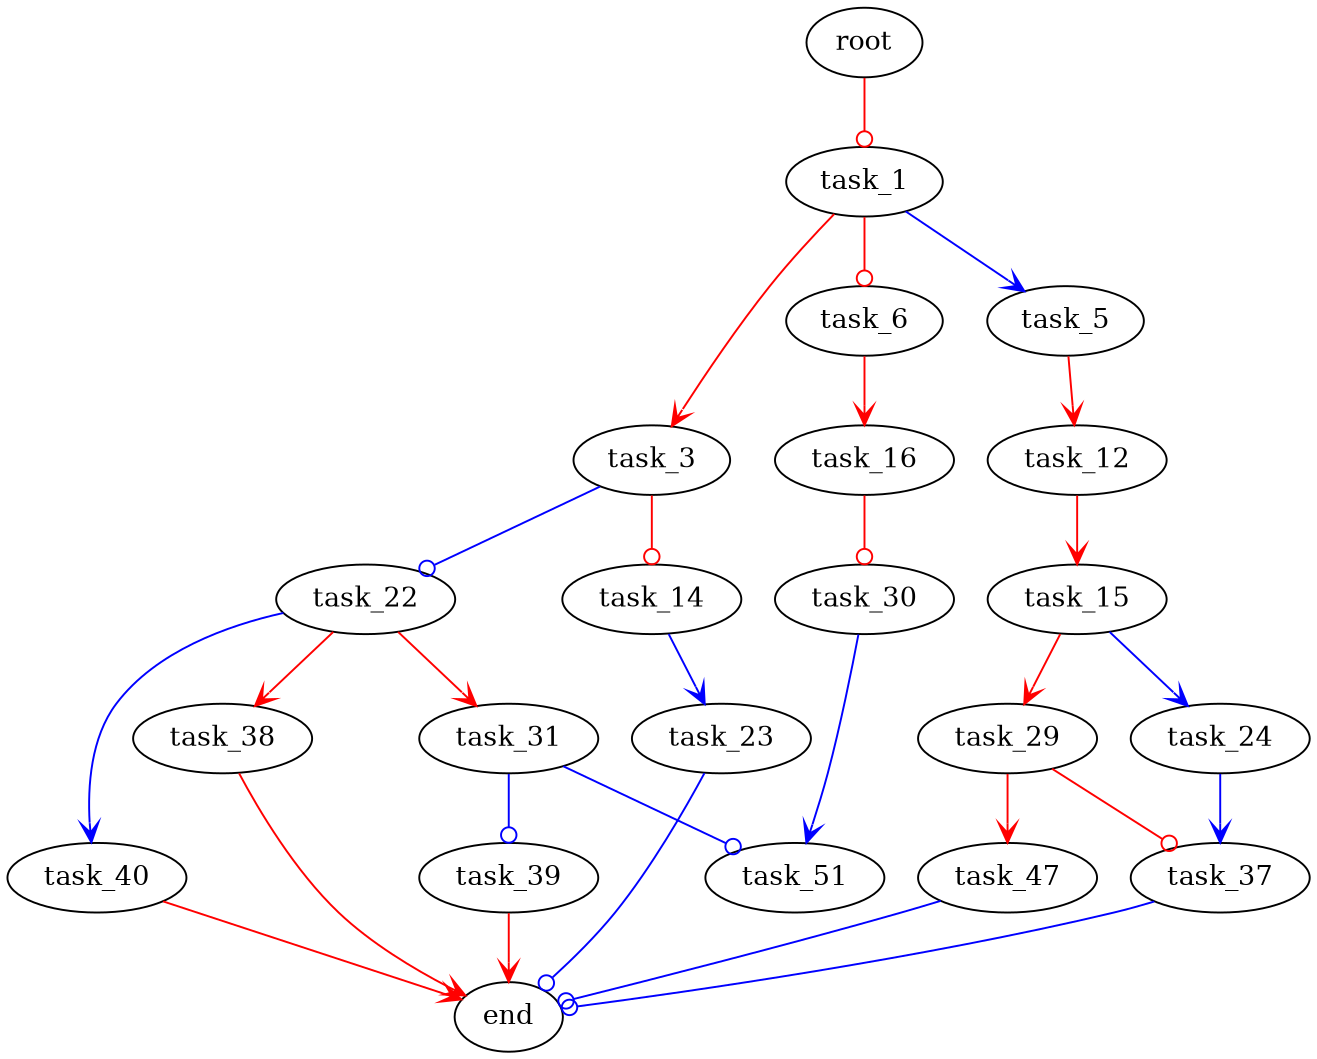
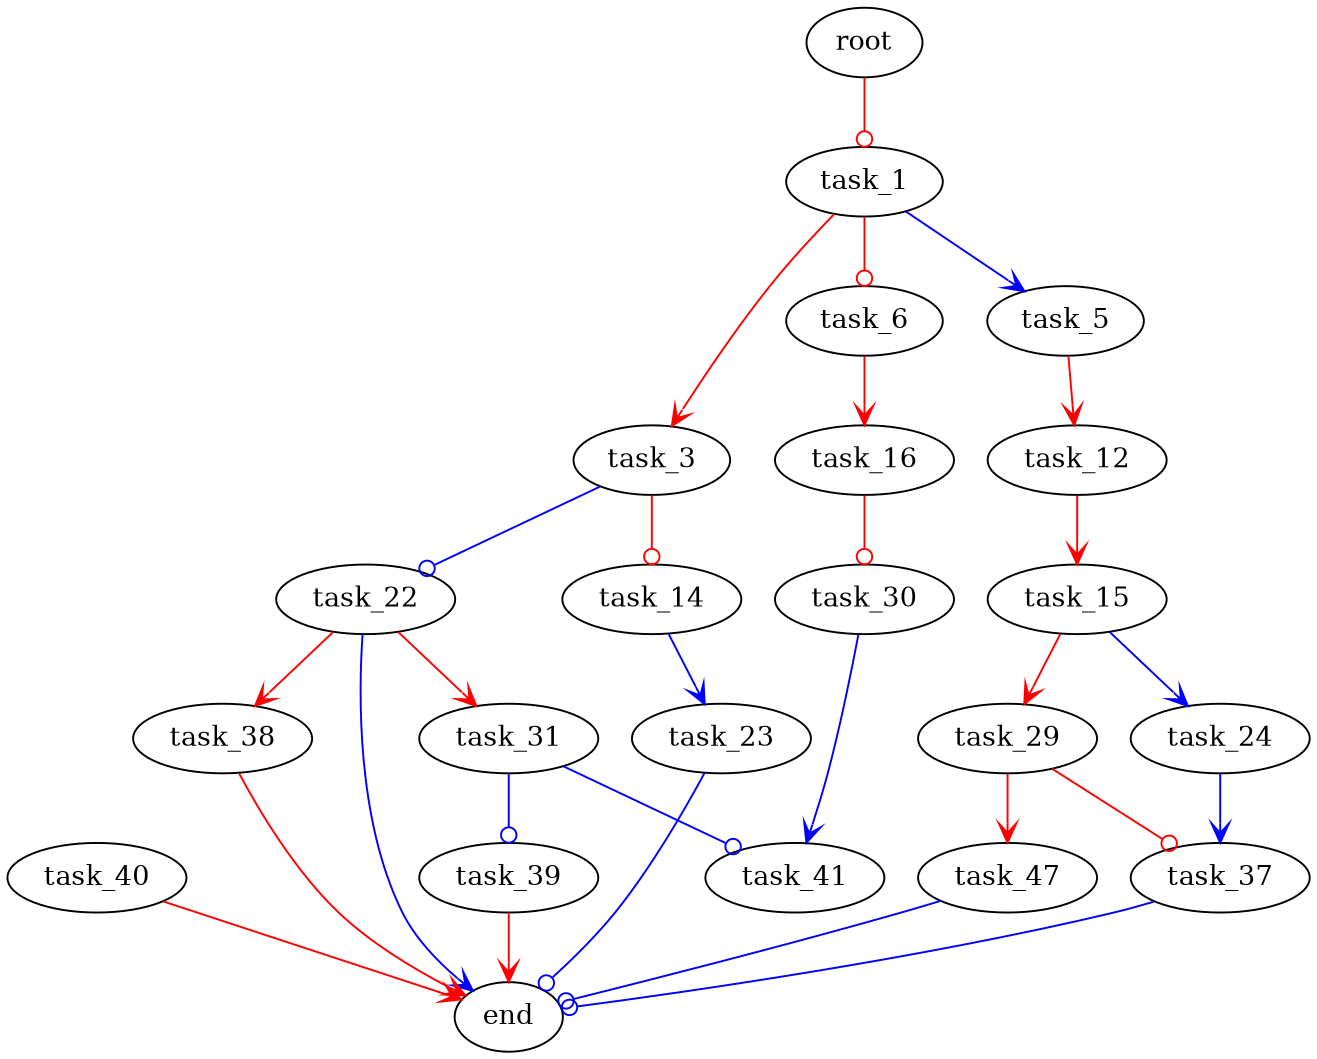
(140, 679) -> (372, 819)
(795, 878) -> (795, 878)
